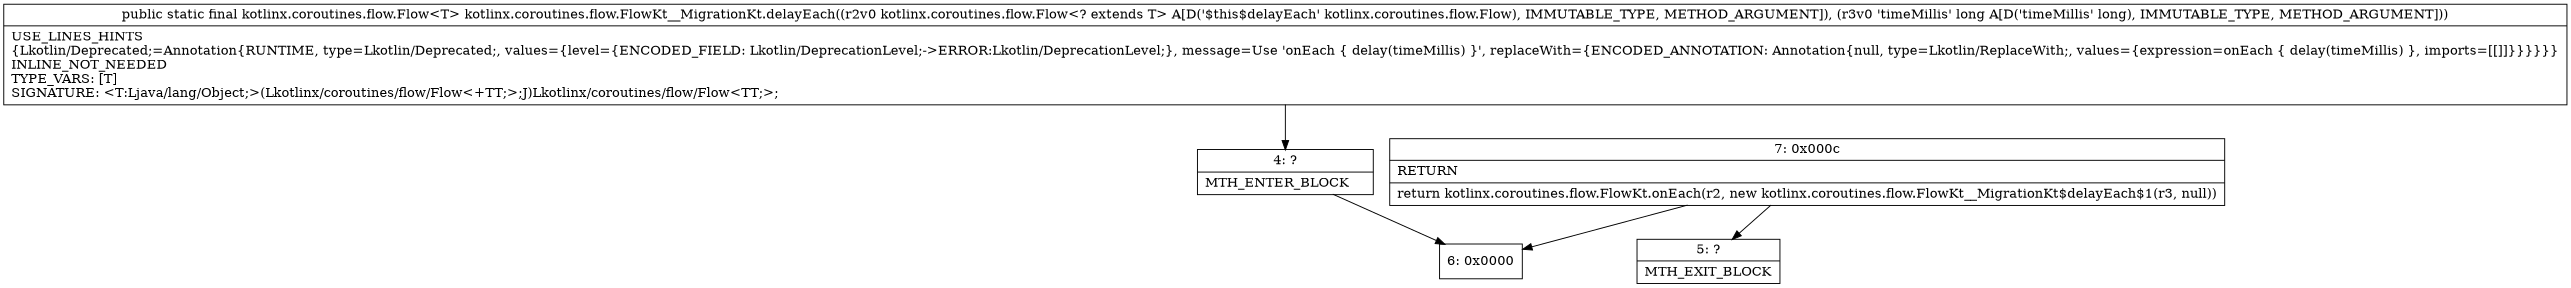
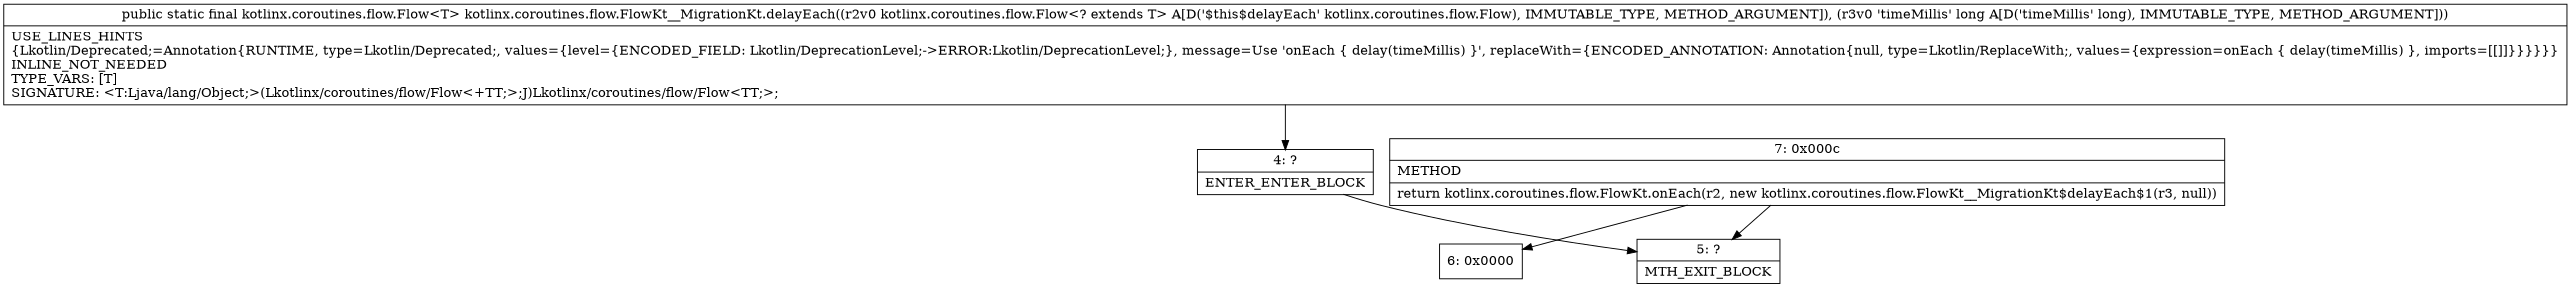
(1428, 171) -> (1430, 171)
(1277, 183) -> (1285, 183)
(1384, 217) -> (1484, 228)
